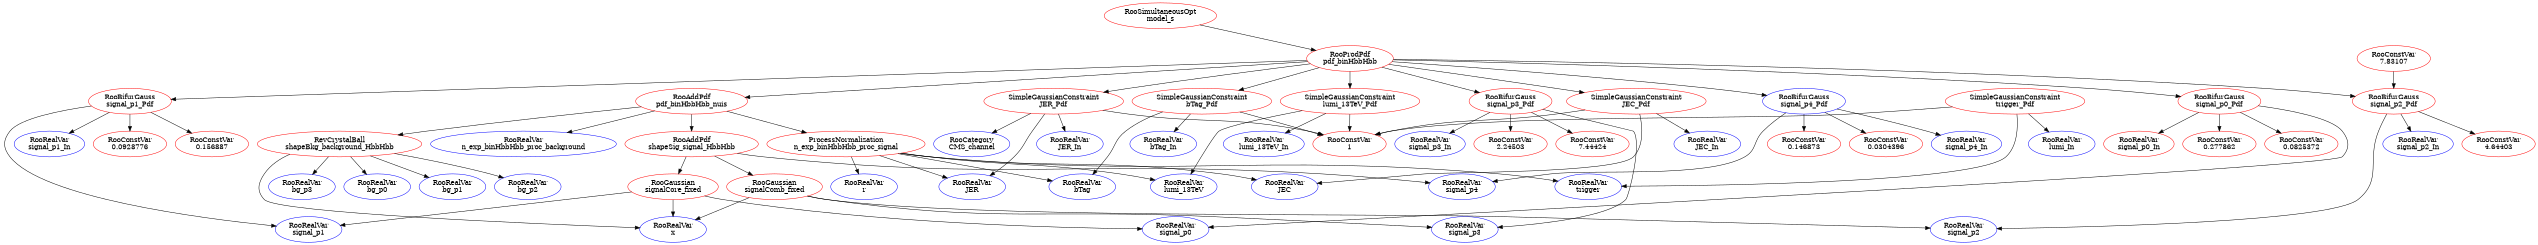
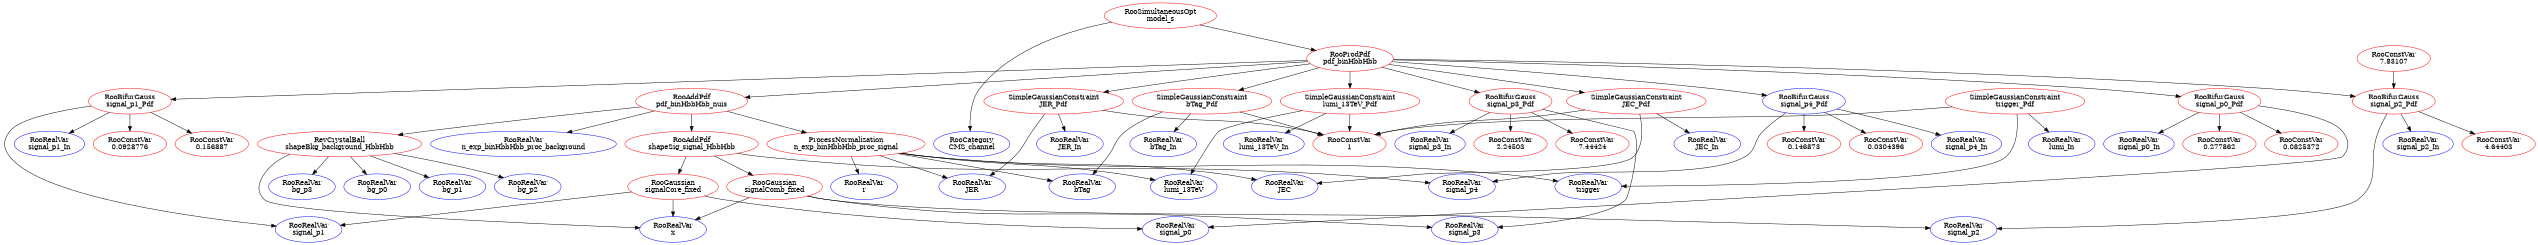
(1014, 122) -> (1022, 53)
(2139, 144) -> (2139, 144)
